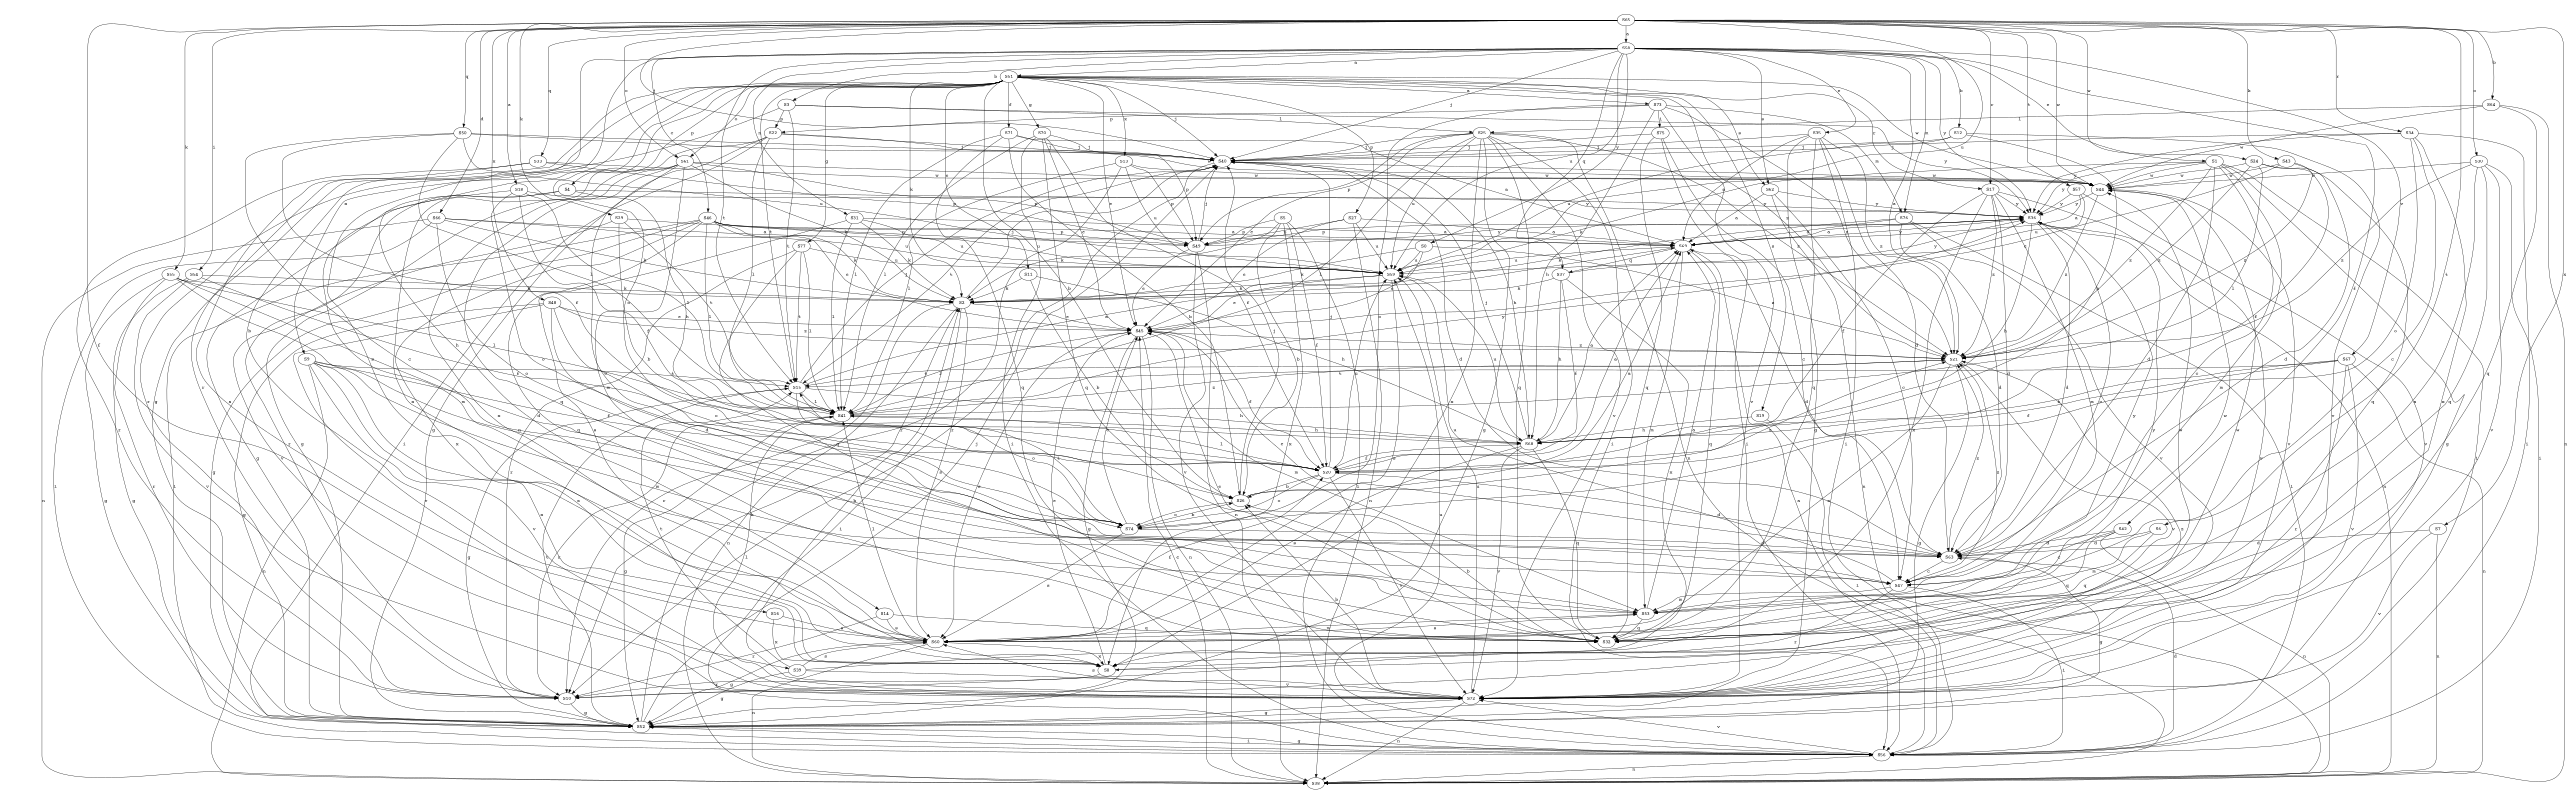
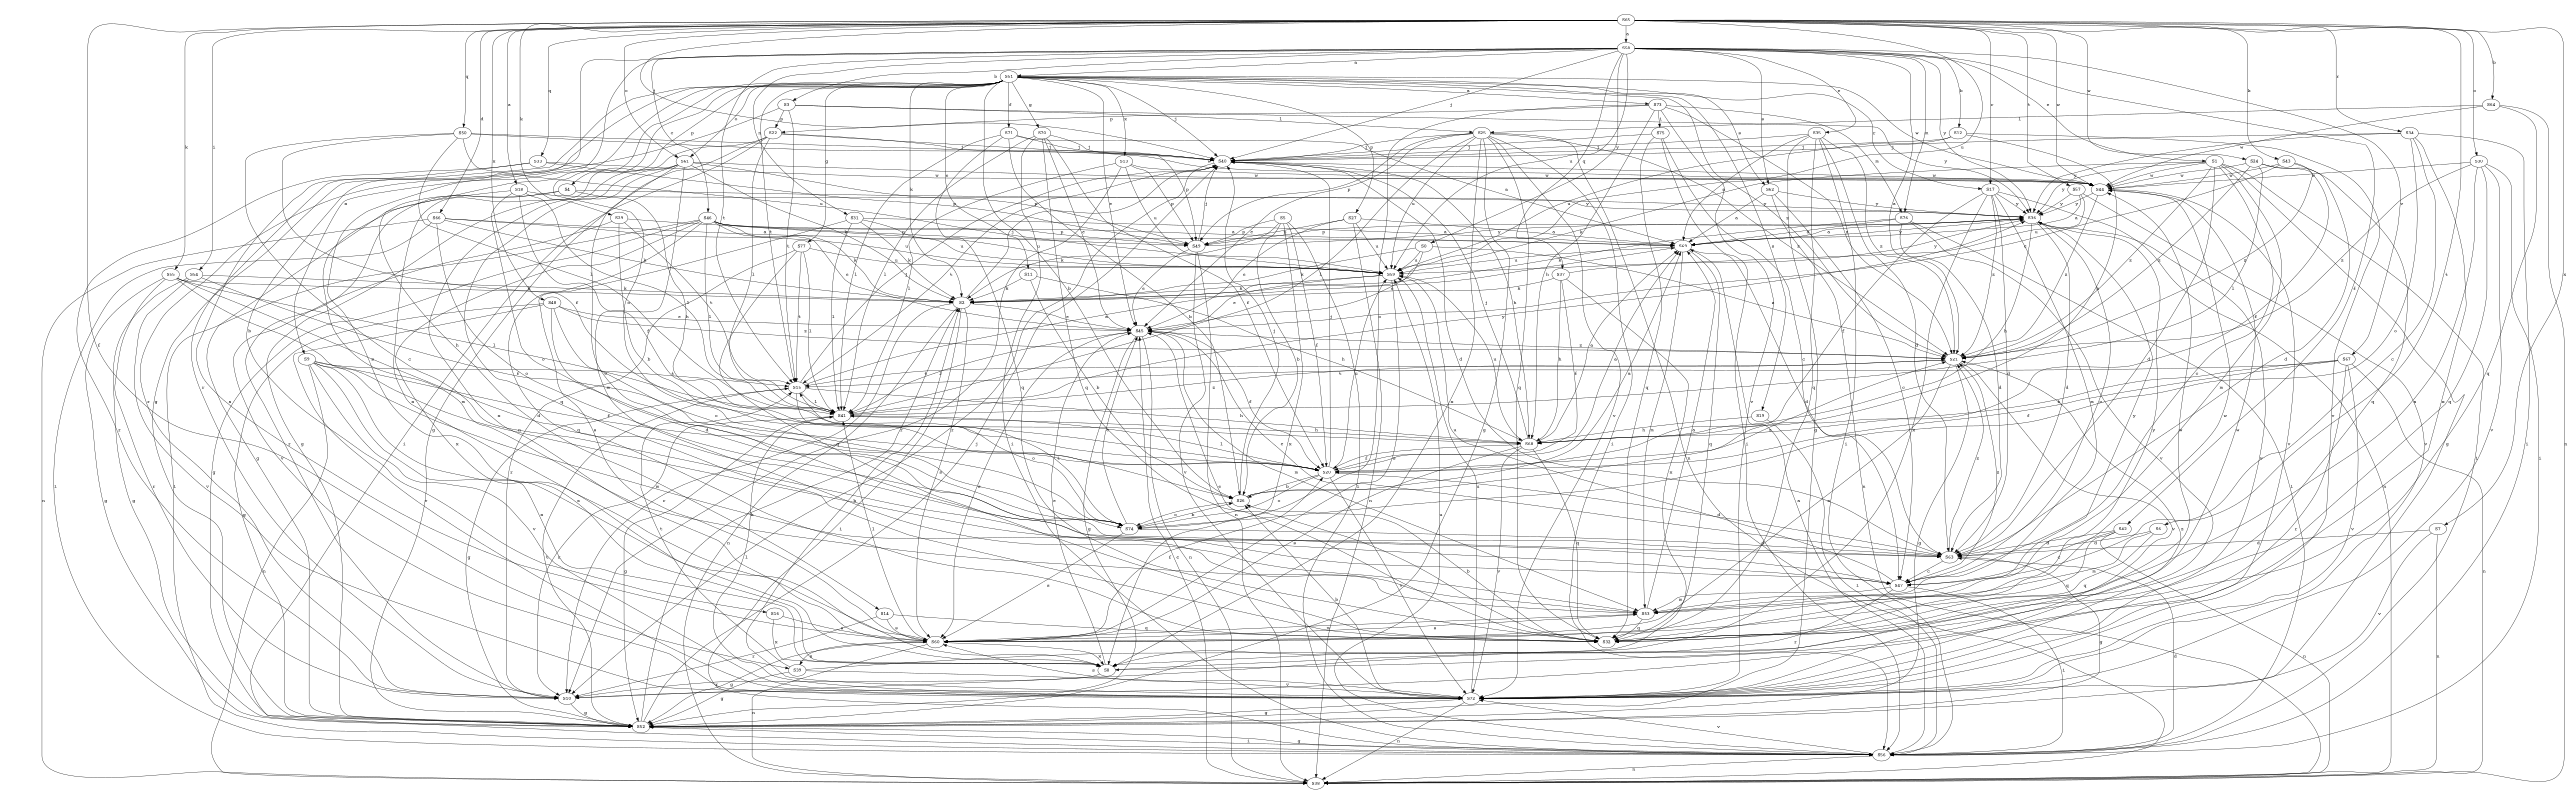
(1621, 261) -> none
(861, 648) -> (862, 644)
